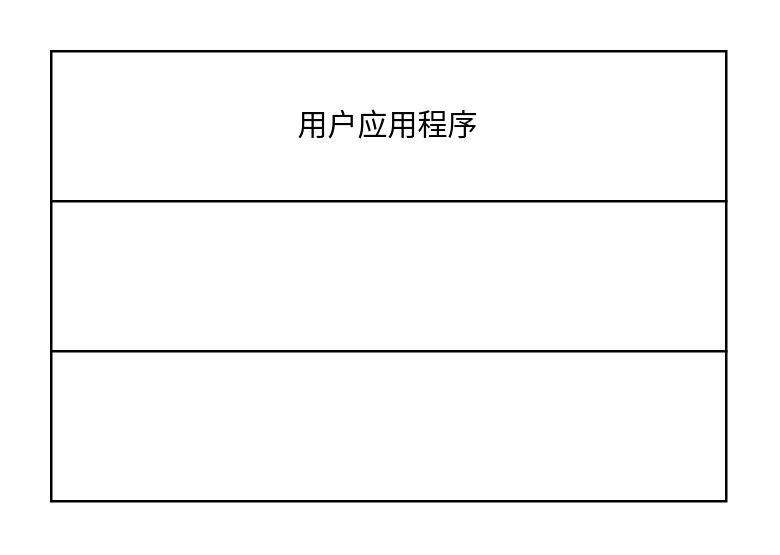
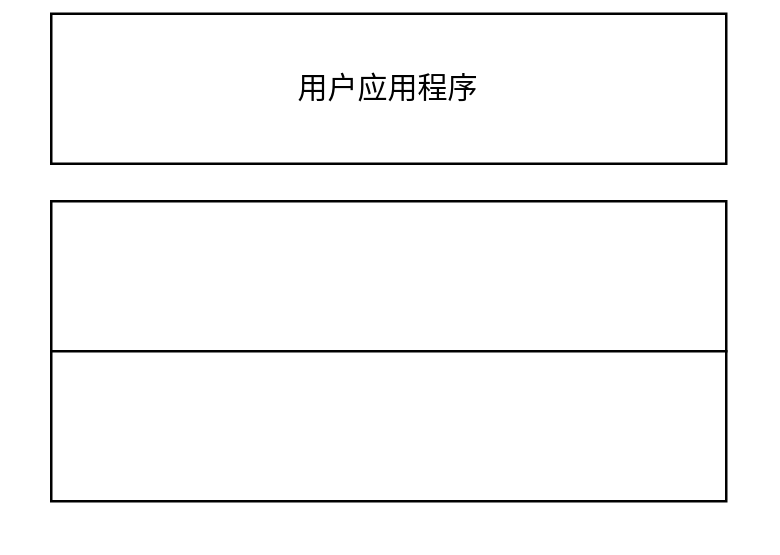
(389, 126) -> (389, 89)
